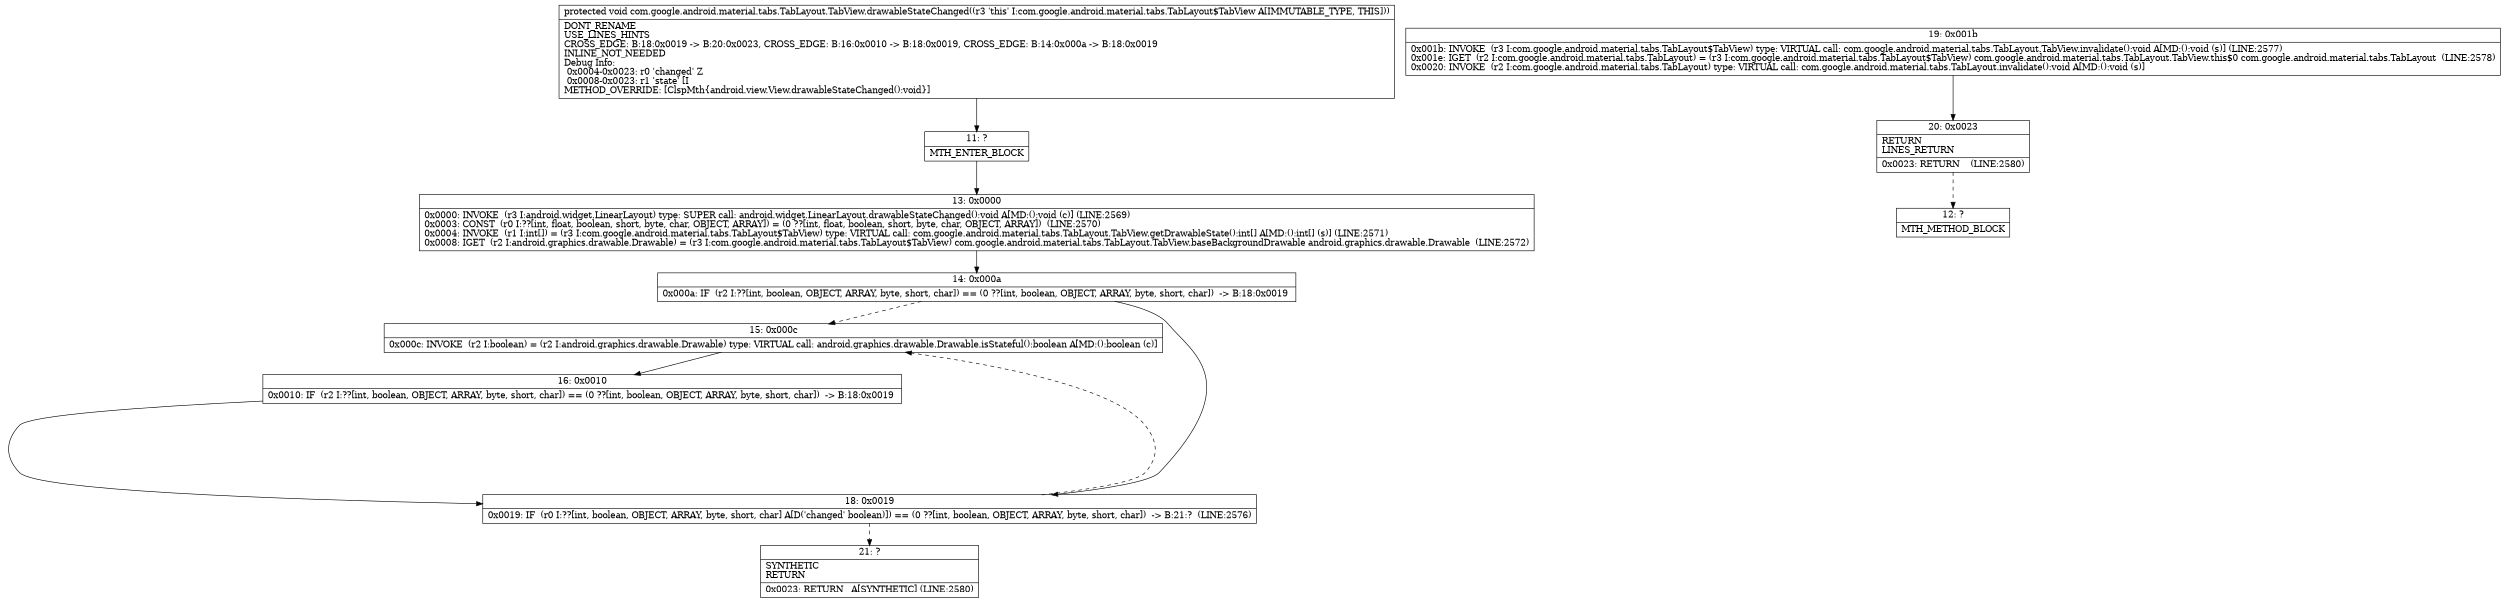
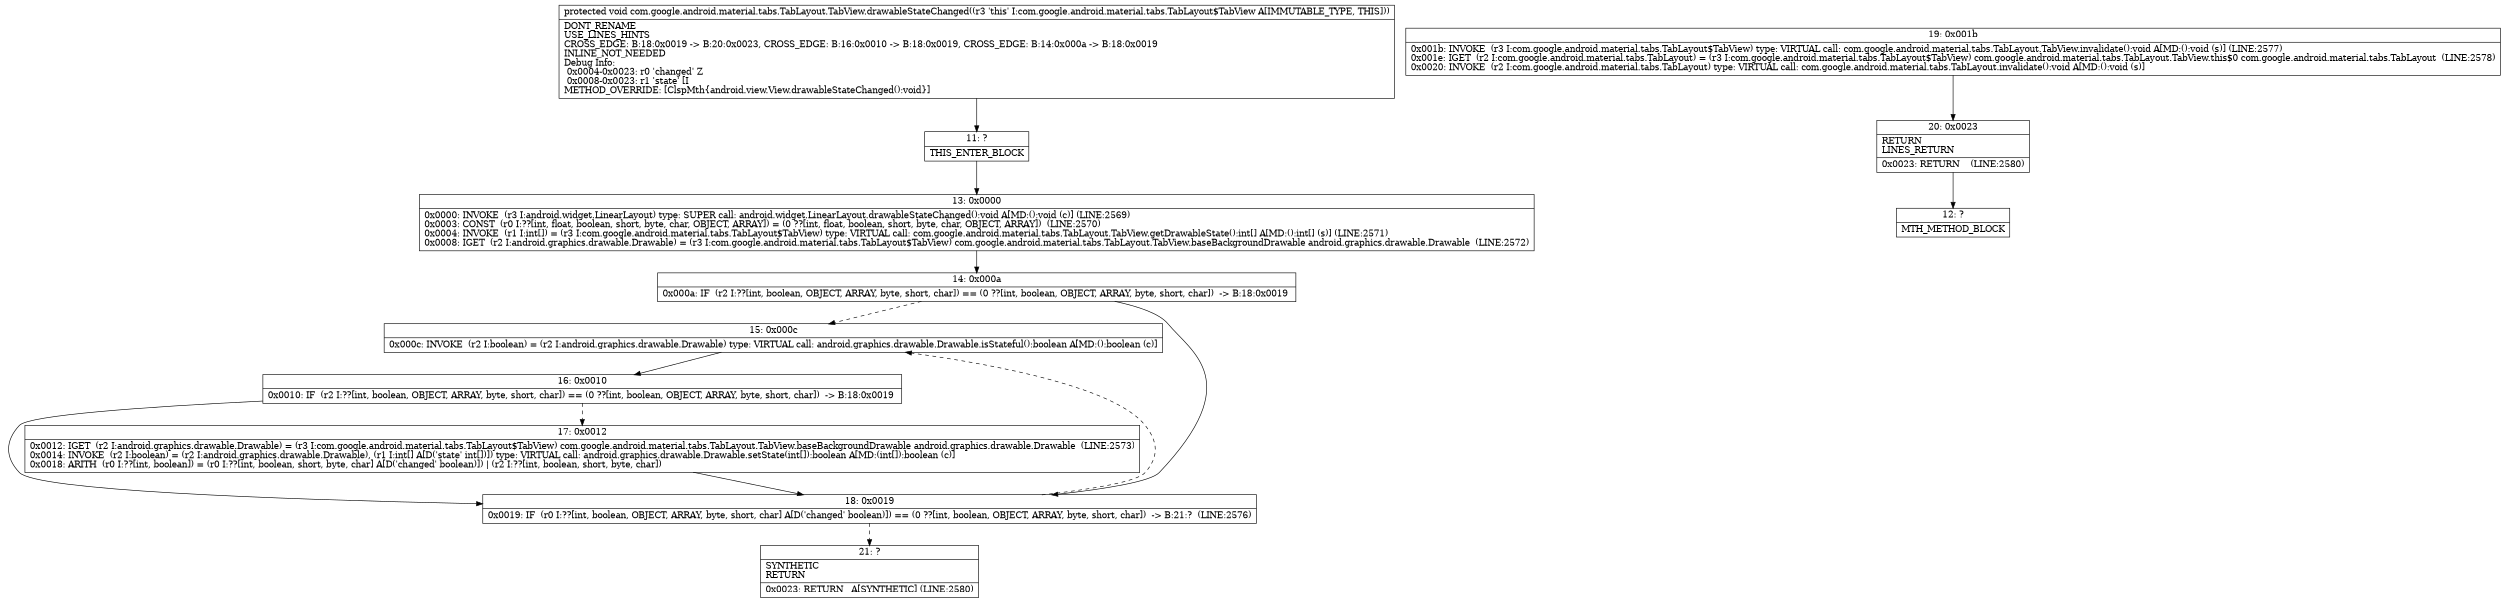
(977, 153) -> (977, 153)
(1953, 187) -> (1953, 187)
none -> (582, 449)
